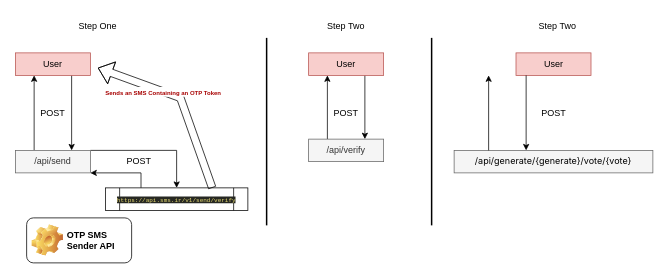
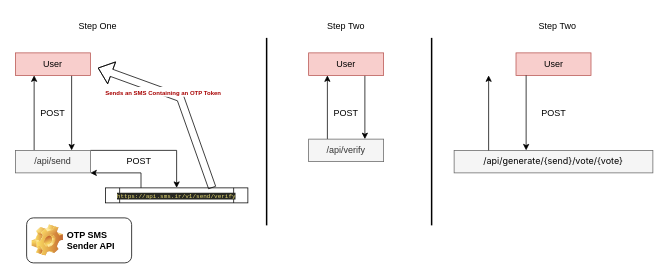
(554, 162) -> (554, 162)
(177, 199) -> (177, 195)
